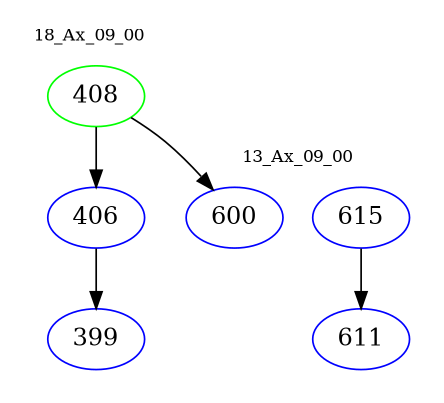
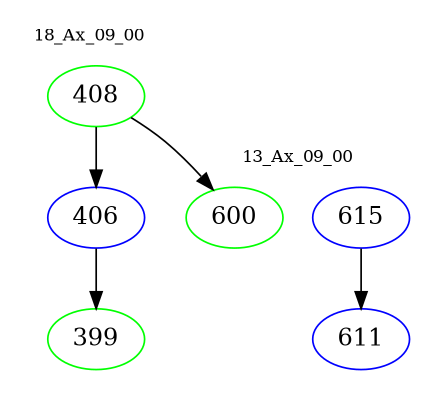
(235, 218) -> (235, 218)
(96, 339) -> (96, 339)
